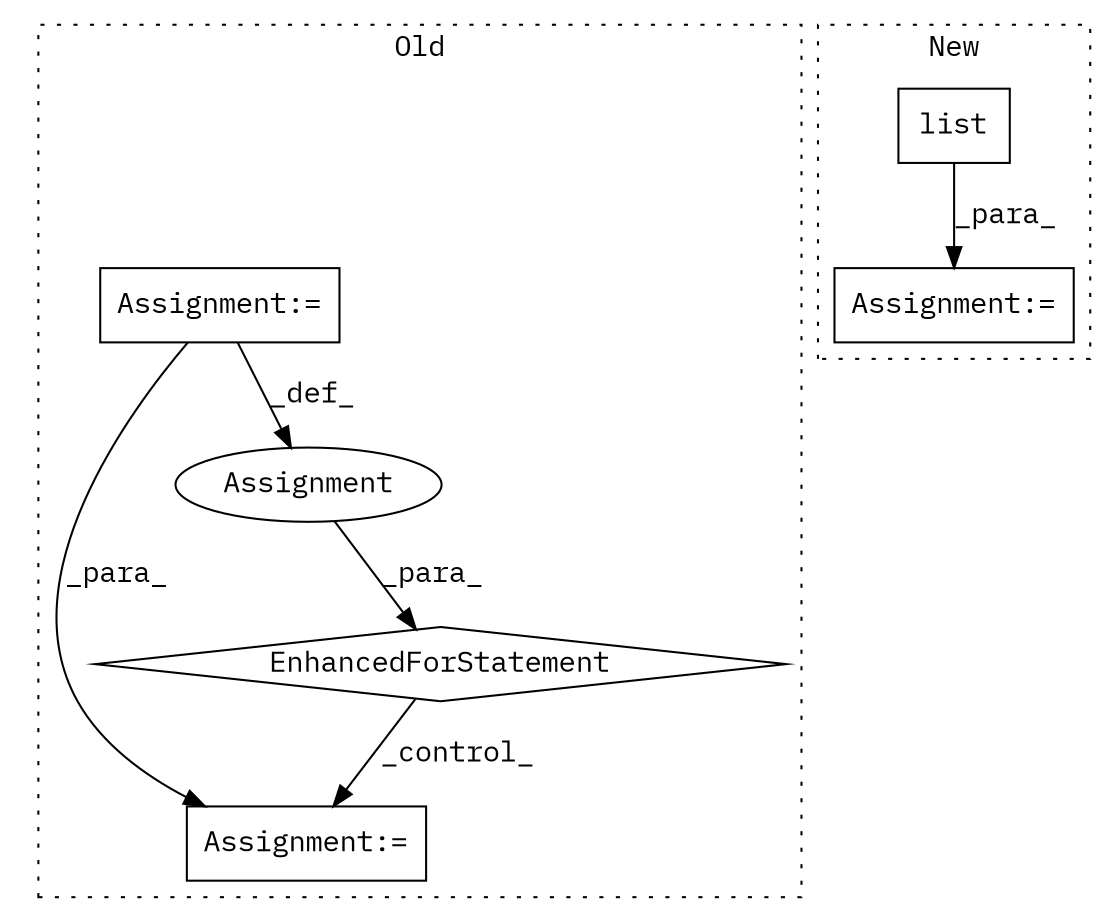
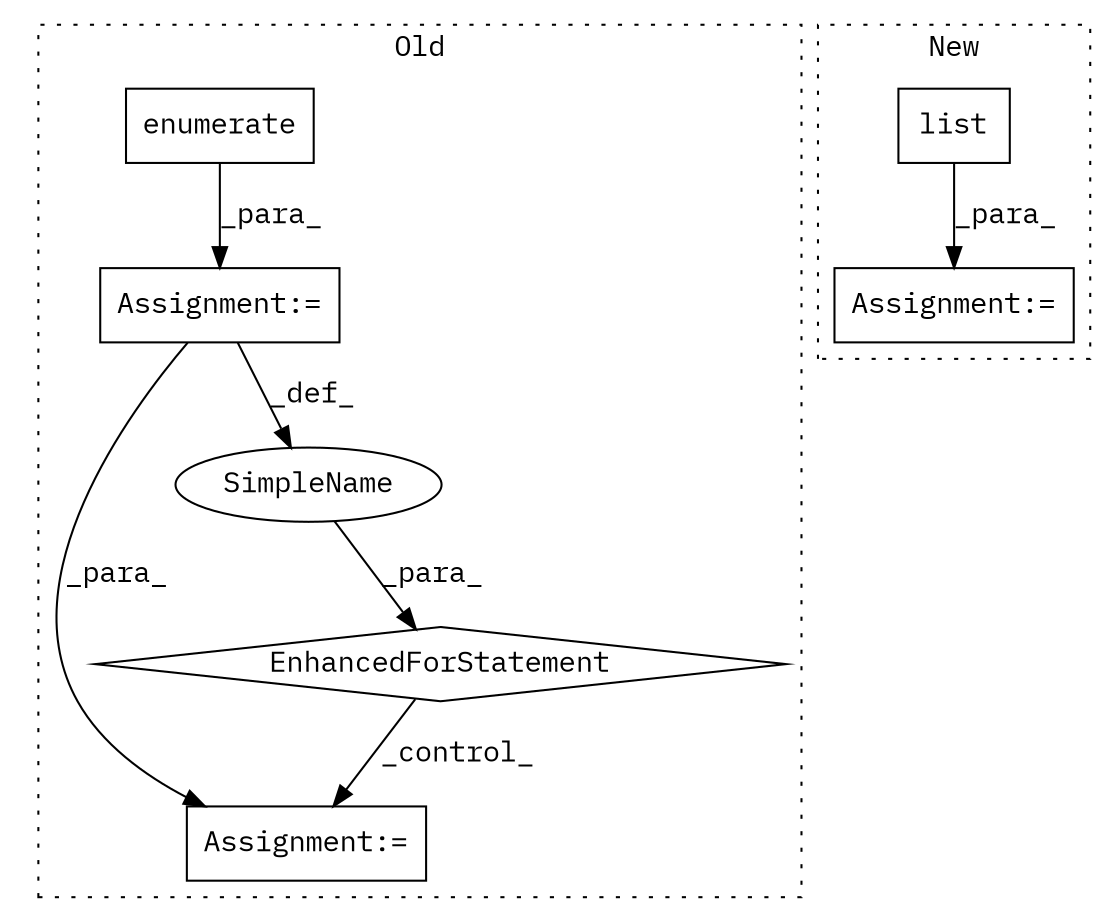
none -> (220, 126)
(309, 485) -> (309, 485)
